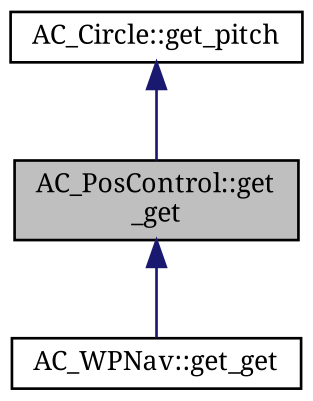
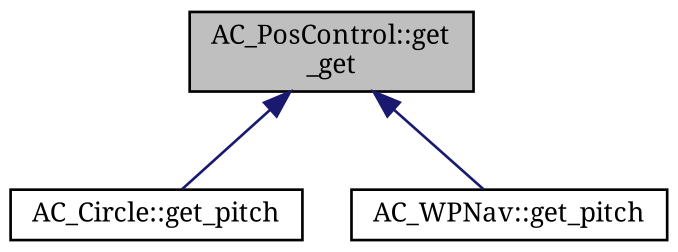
(157, 125) -> (226, 150)
(157, 363) -> (509, 215)
